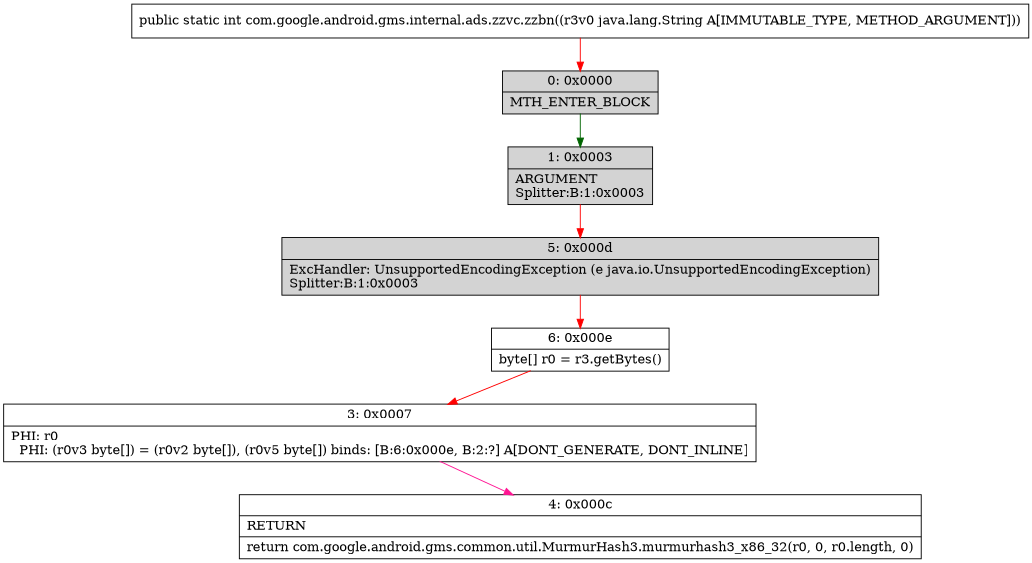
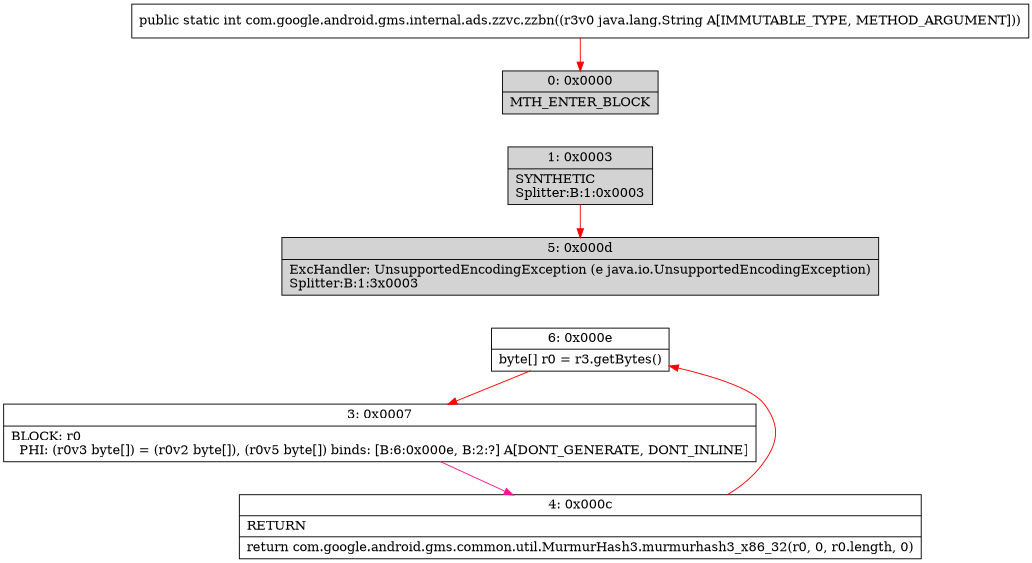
(580, 126) -> none
(556, 179) -> (556, 179)
(354, 284) -> (354, 284)
(580, 307) -> (769, 412)
(37, 437) -> (49, 437)
